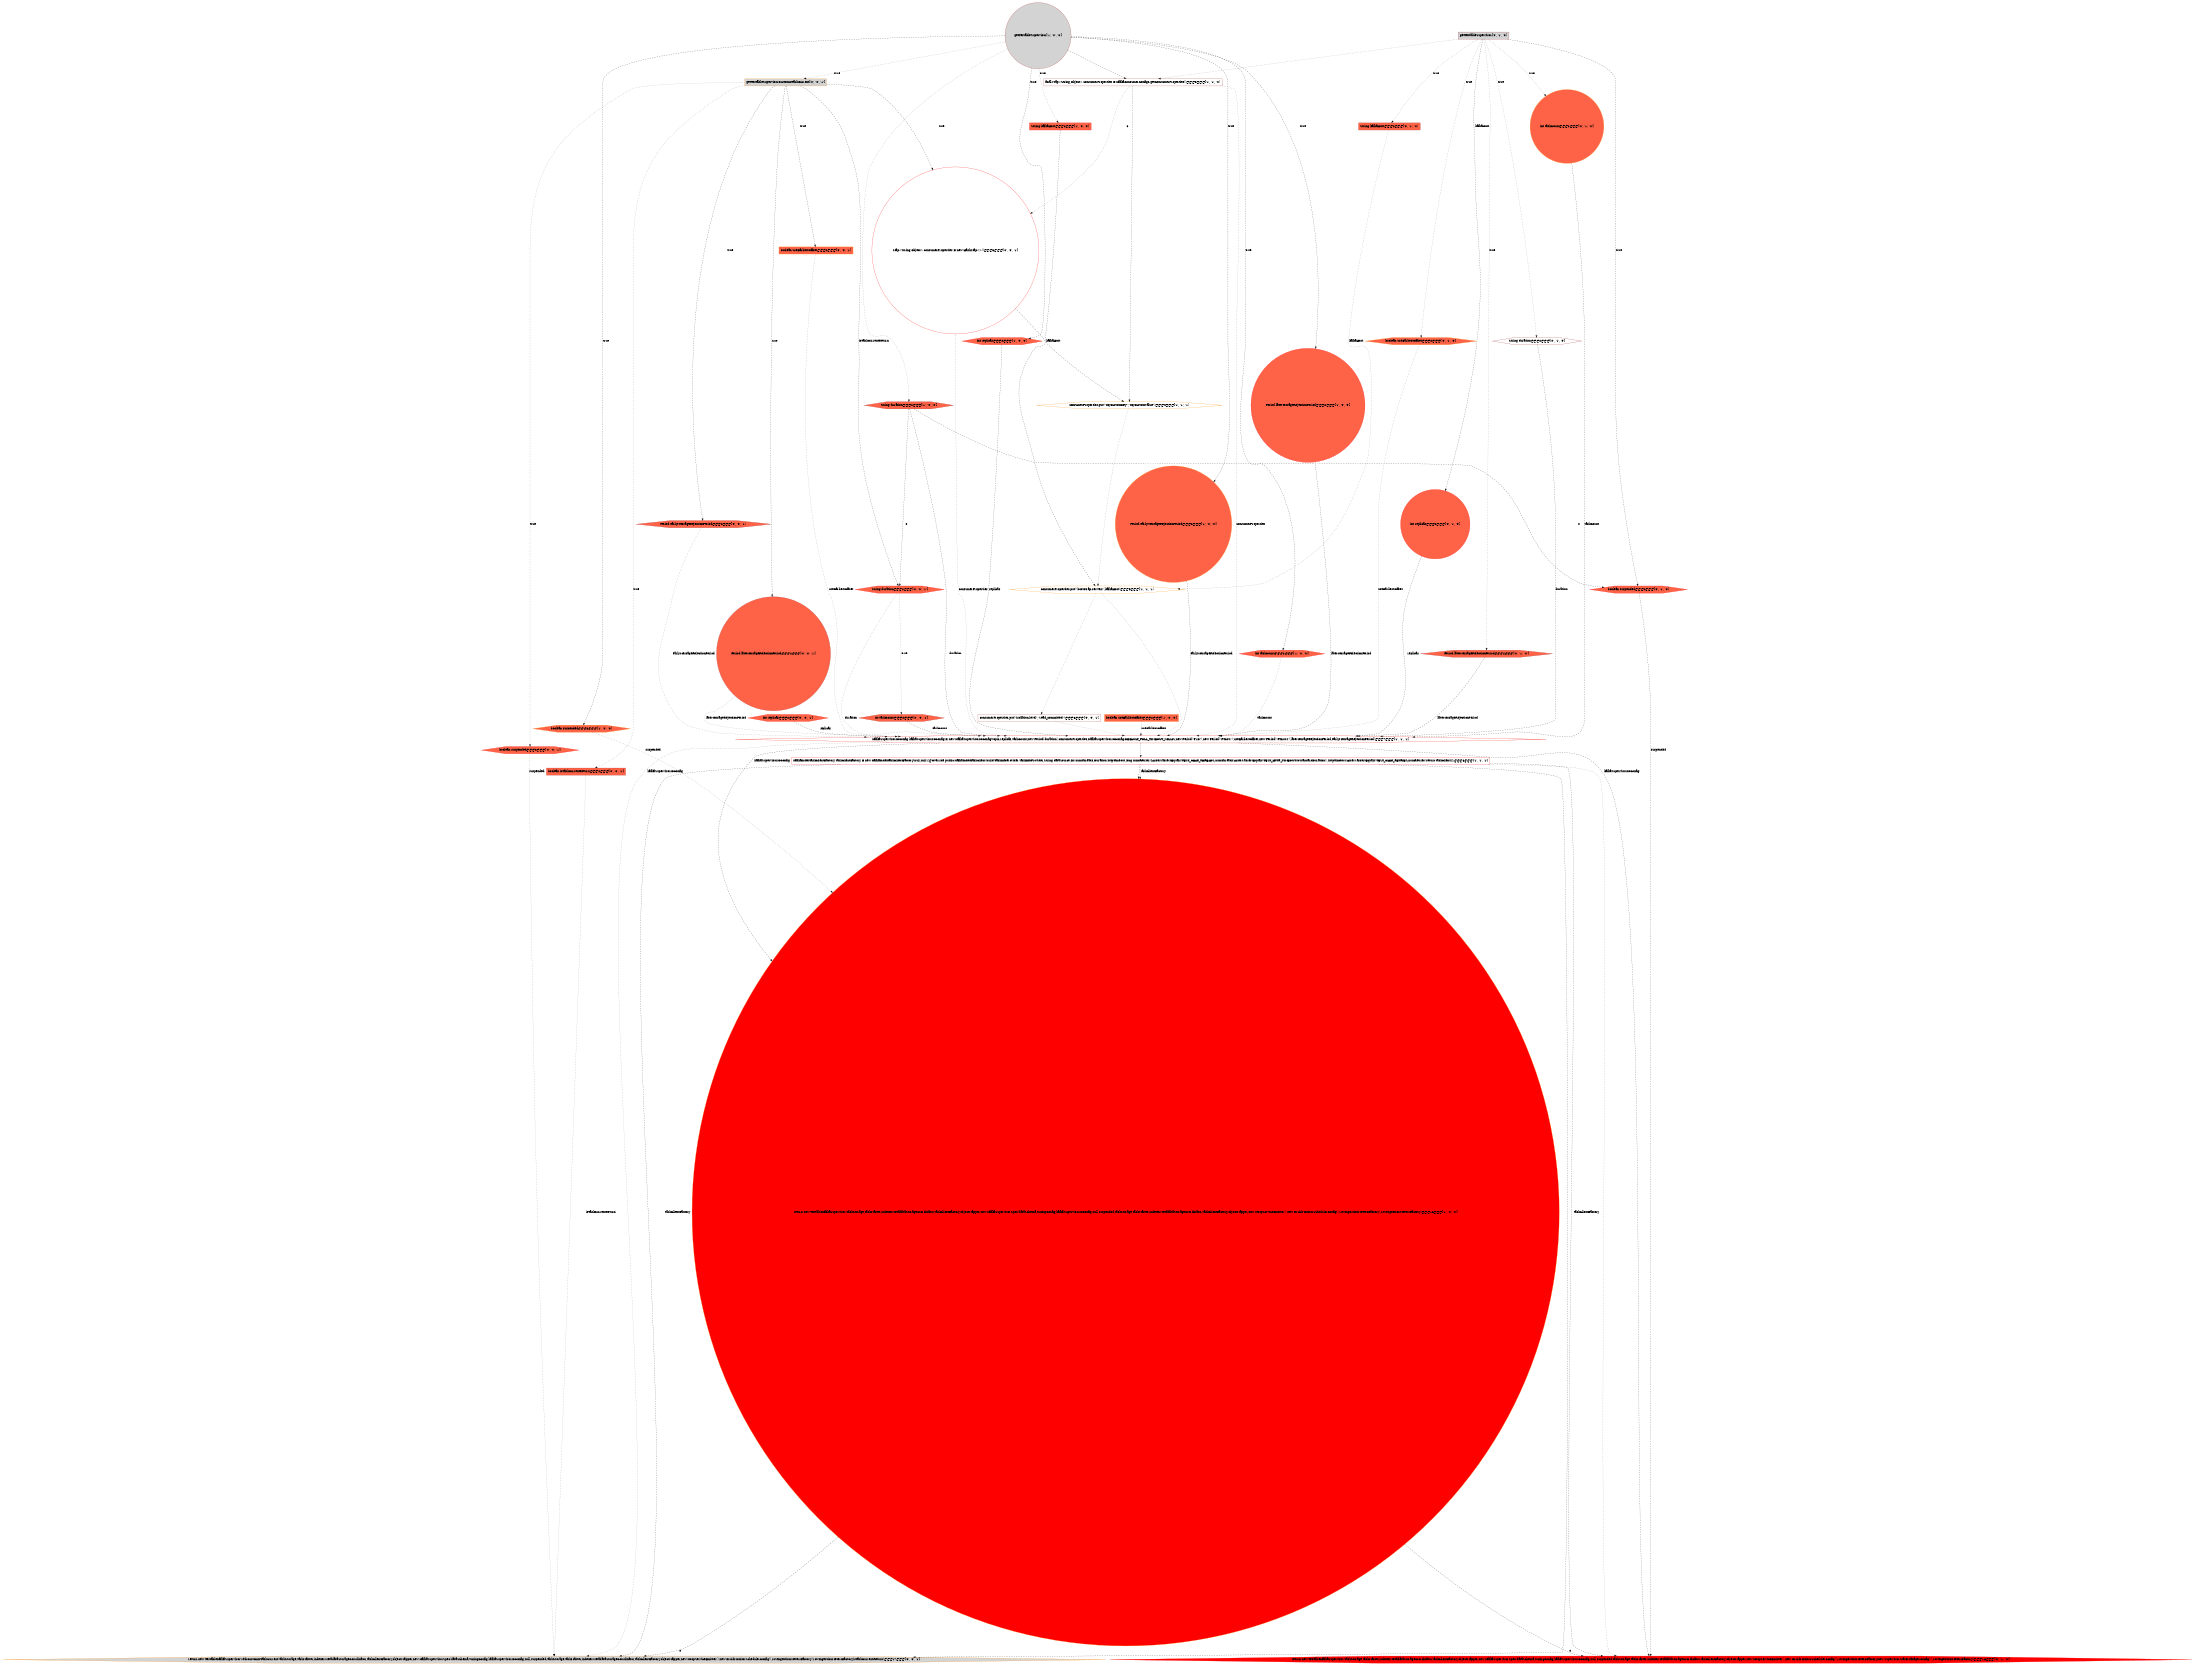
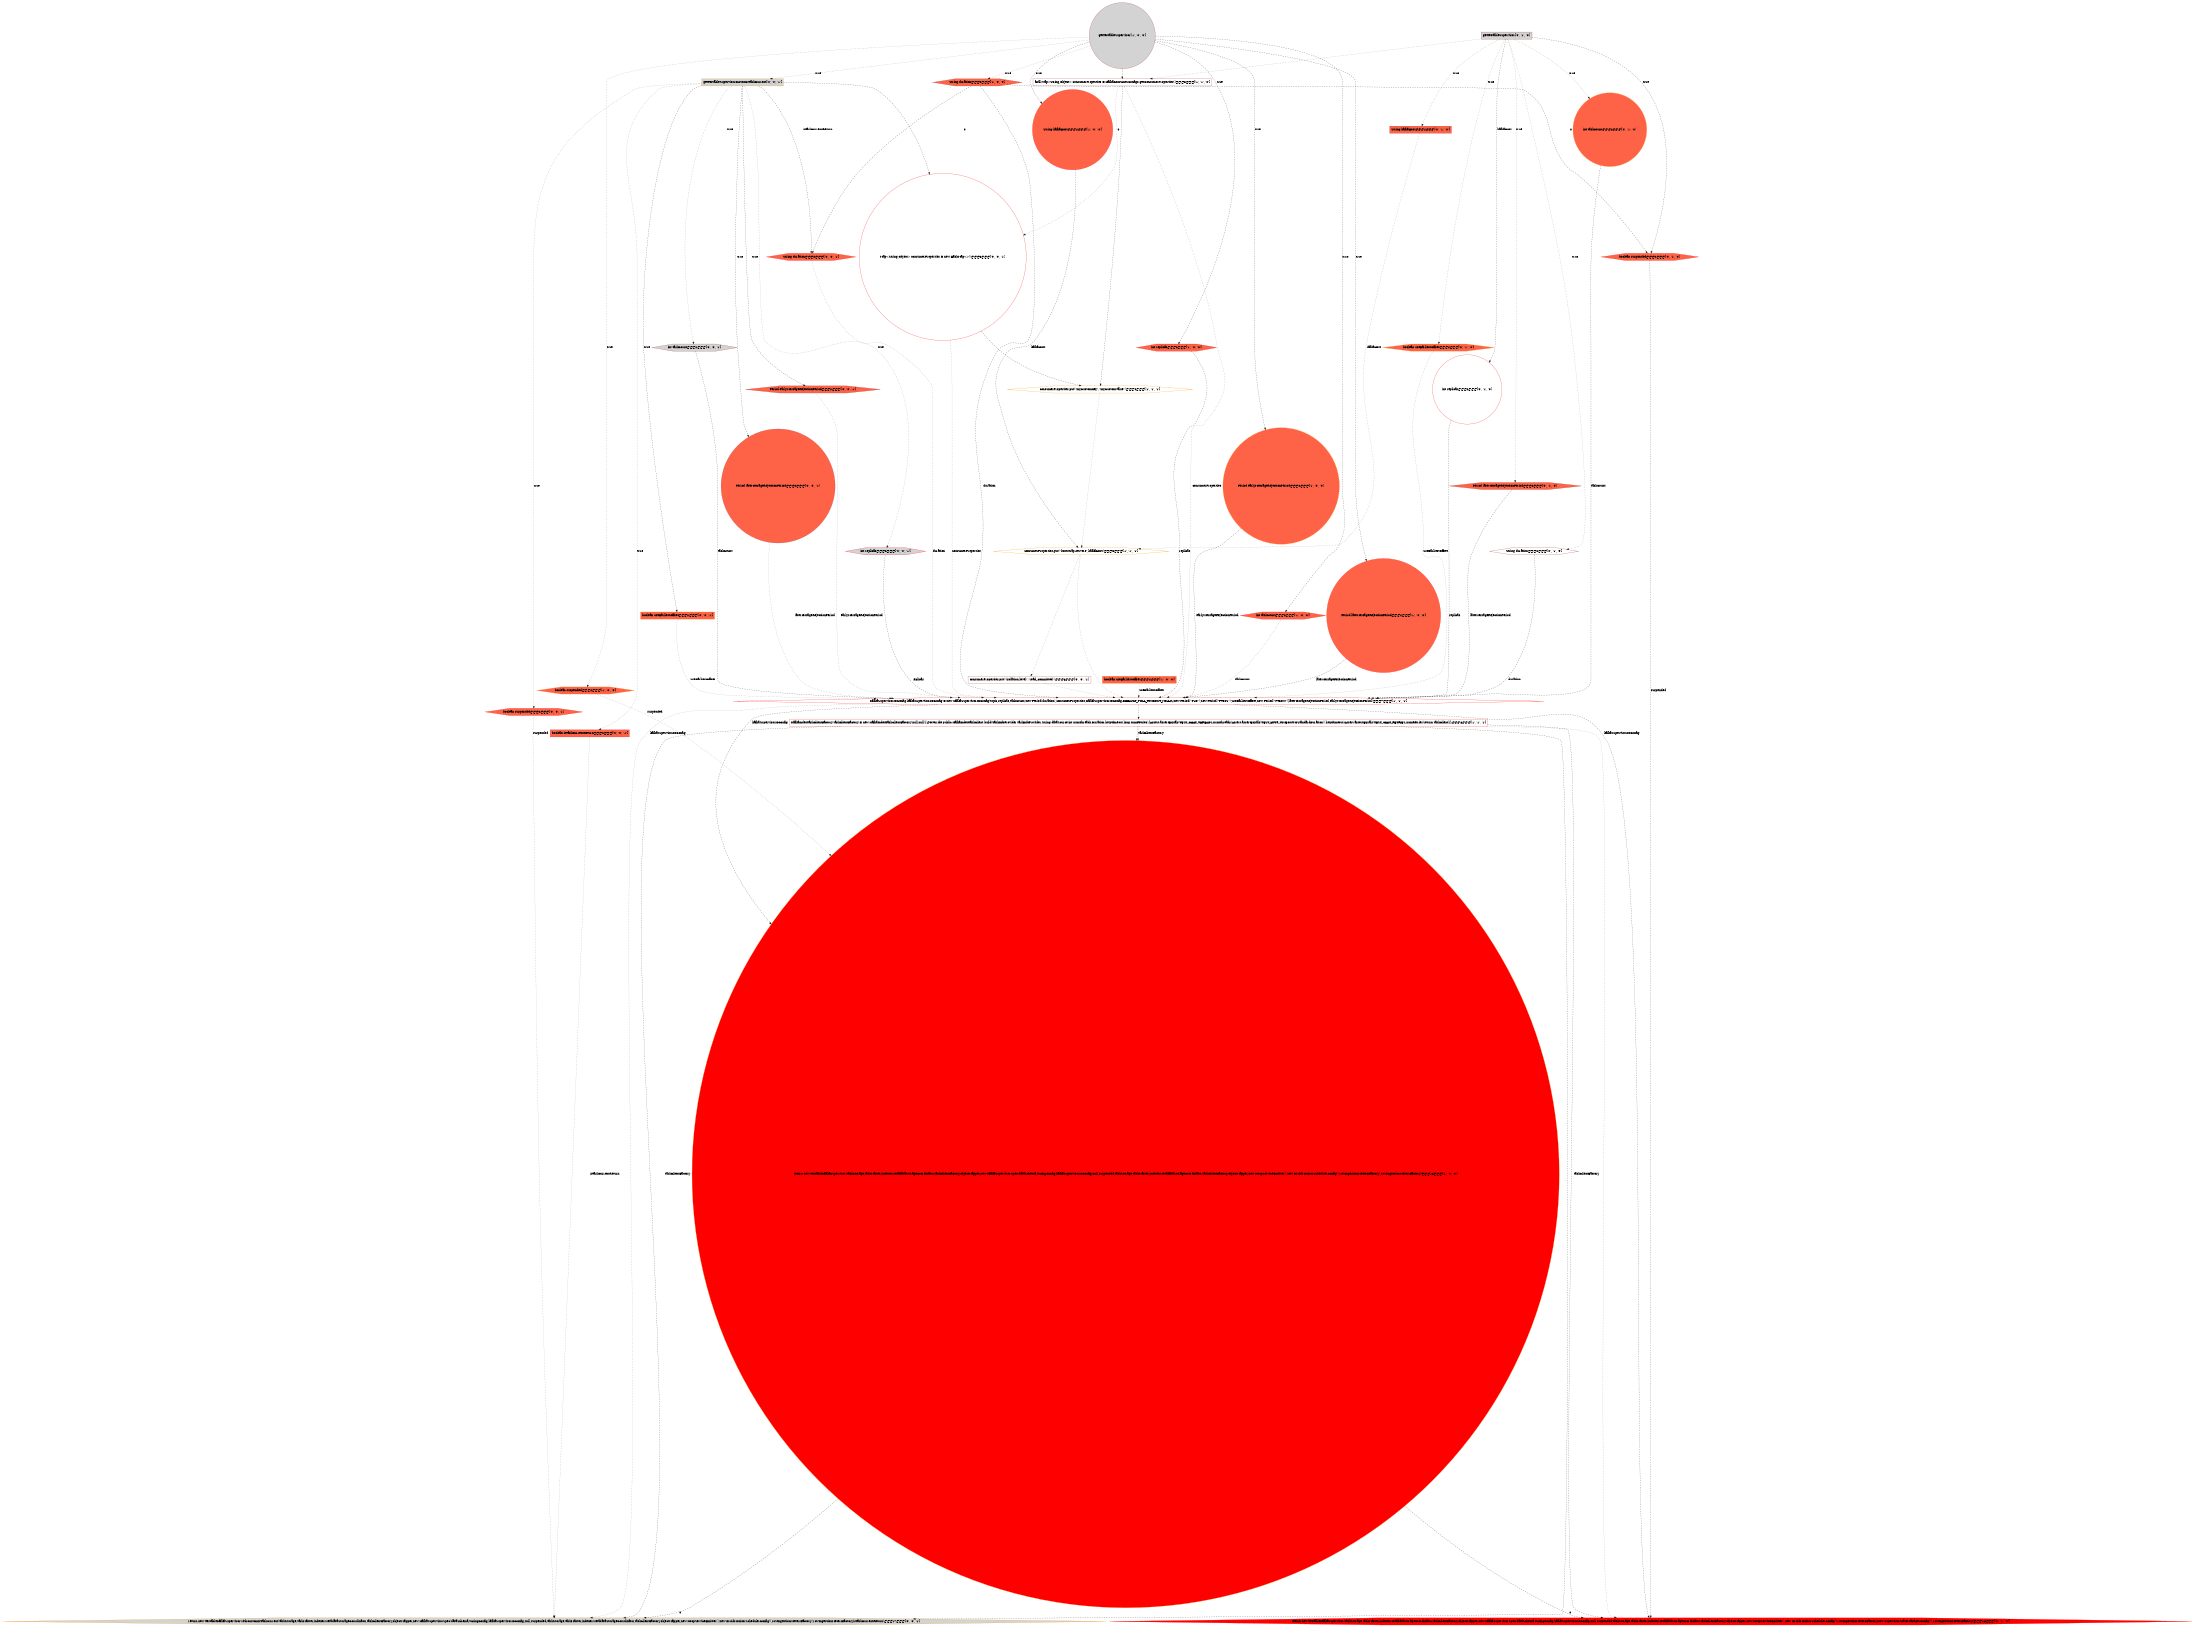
(1045, 96) -> (1046, 63)
(1060, 126) -> (1073, 130)
(603, 199) -> (607, 142)
none -> (796, 353)
(1435, 524) -> (1467, 389)
(900, 653) -> (687, 209)
(788, 718) -> (886, 551)
(901, 718) -> (694, 348)
